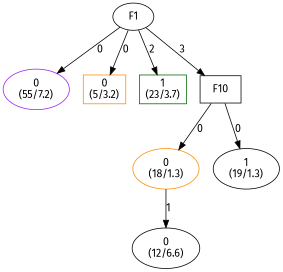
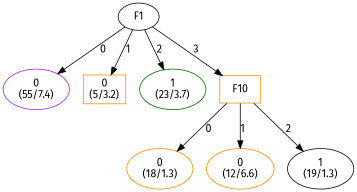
(126, 50) -> (128, 50)
(36, 89) -> (36, 89)
(163, 89) -> (173, 89)
(221, 89) -> (240, 89)
(238, 129) -> (288, 129)
(166, 205) -> (240, 122)
(166, 248) -> (240, 169)
